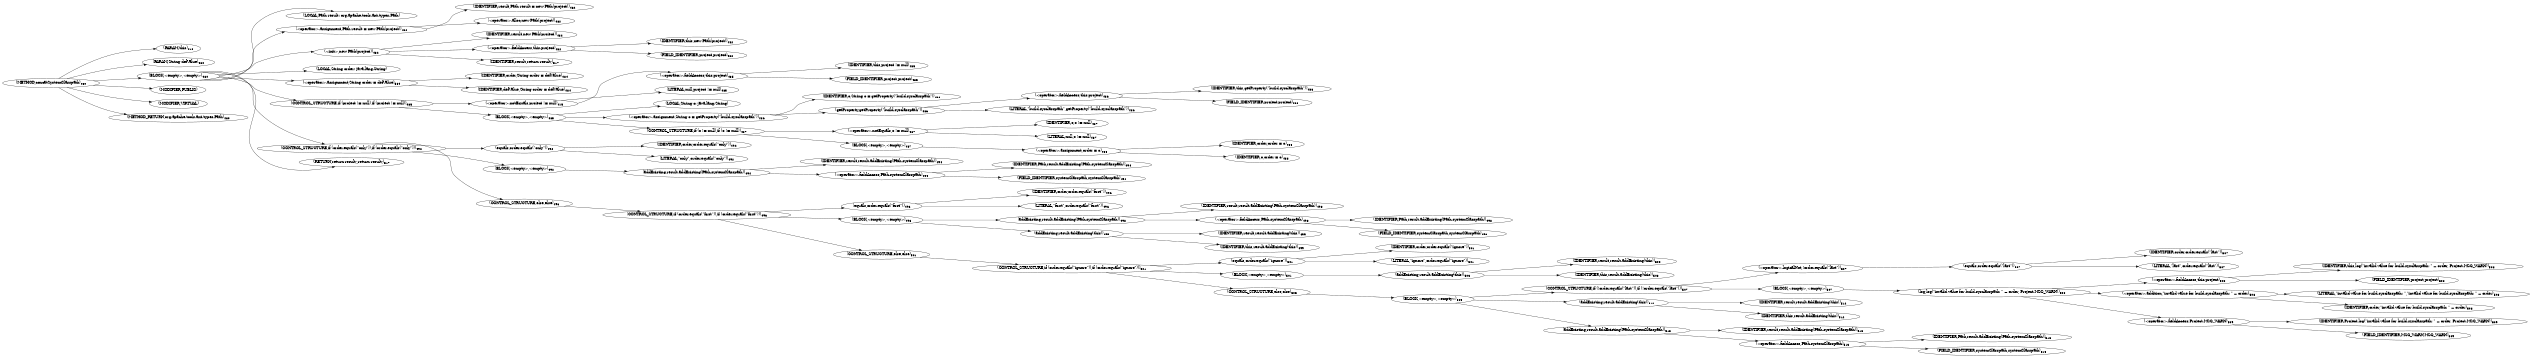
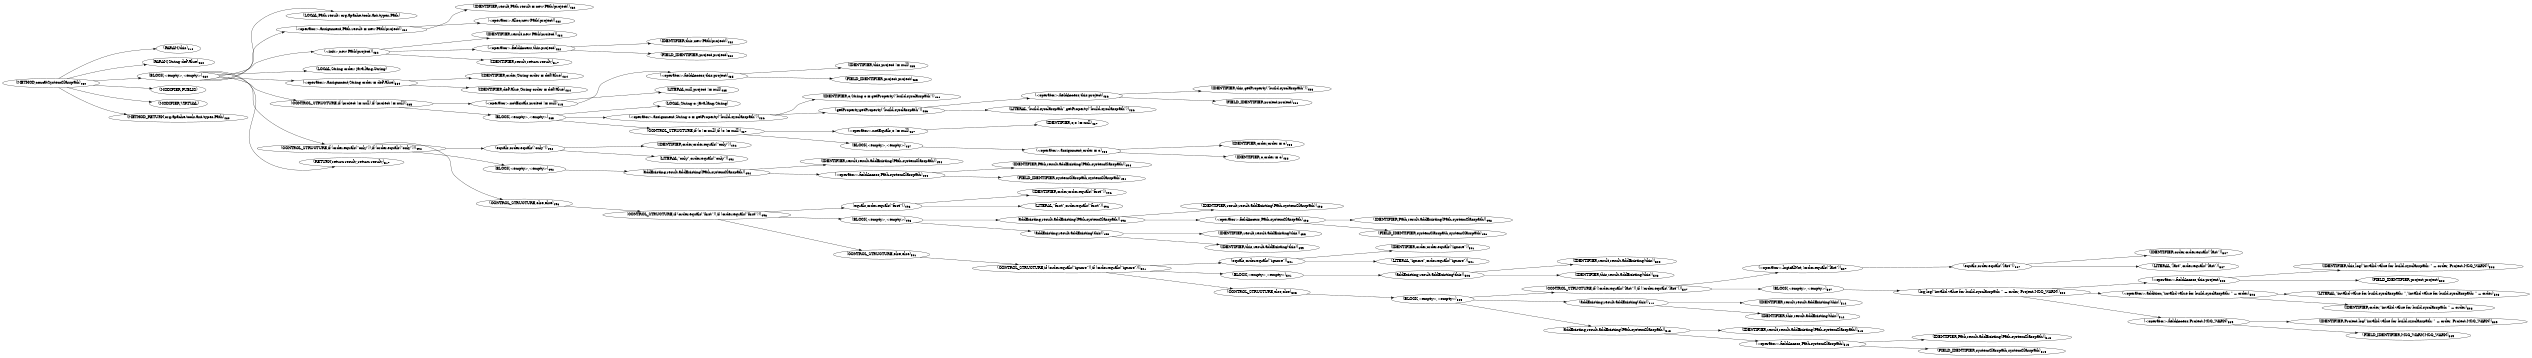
(1072, 137) -> none
